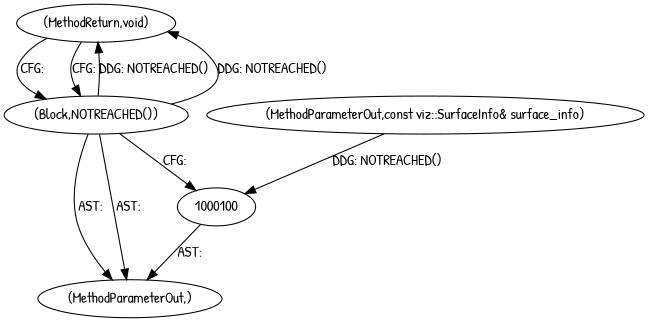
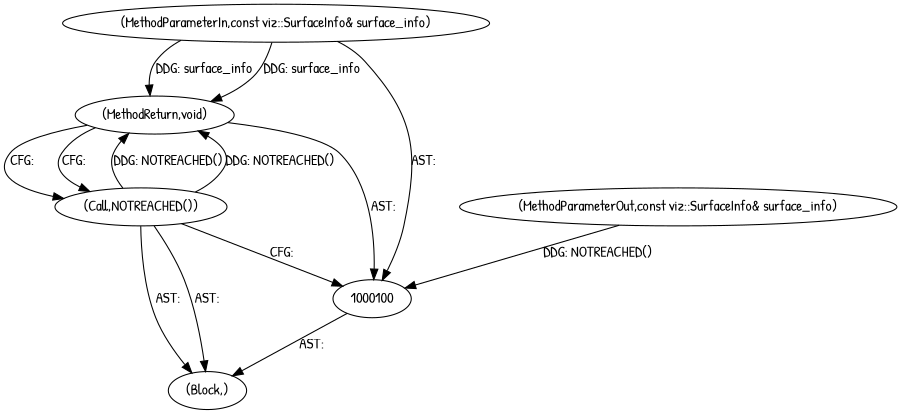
none -> (276, 23)
(96, 115) -> (141, 207)
none -> (342, 156)
(130, 299) -> (207, 391)
